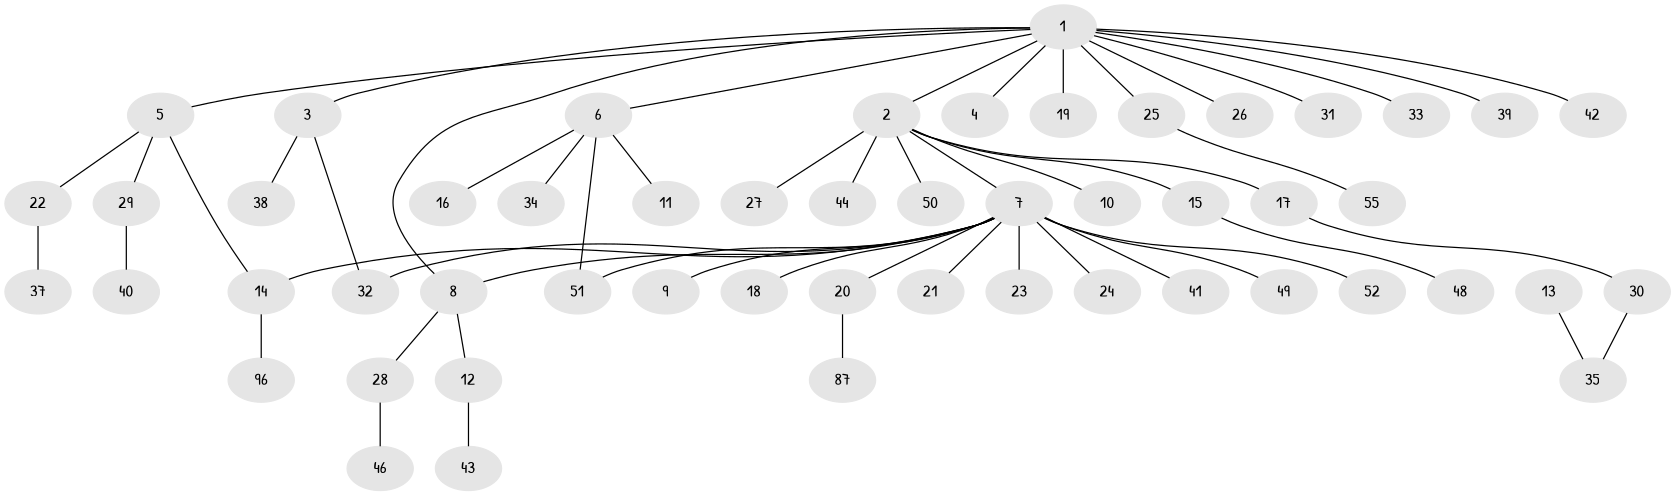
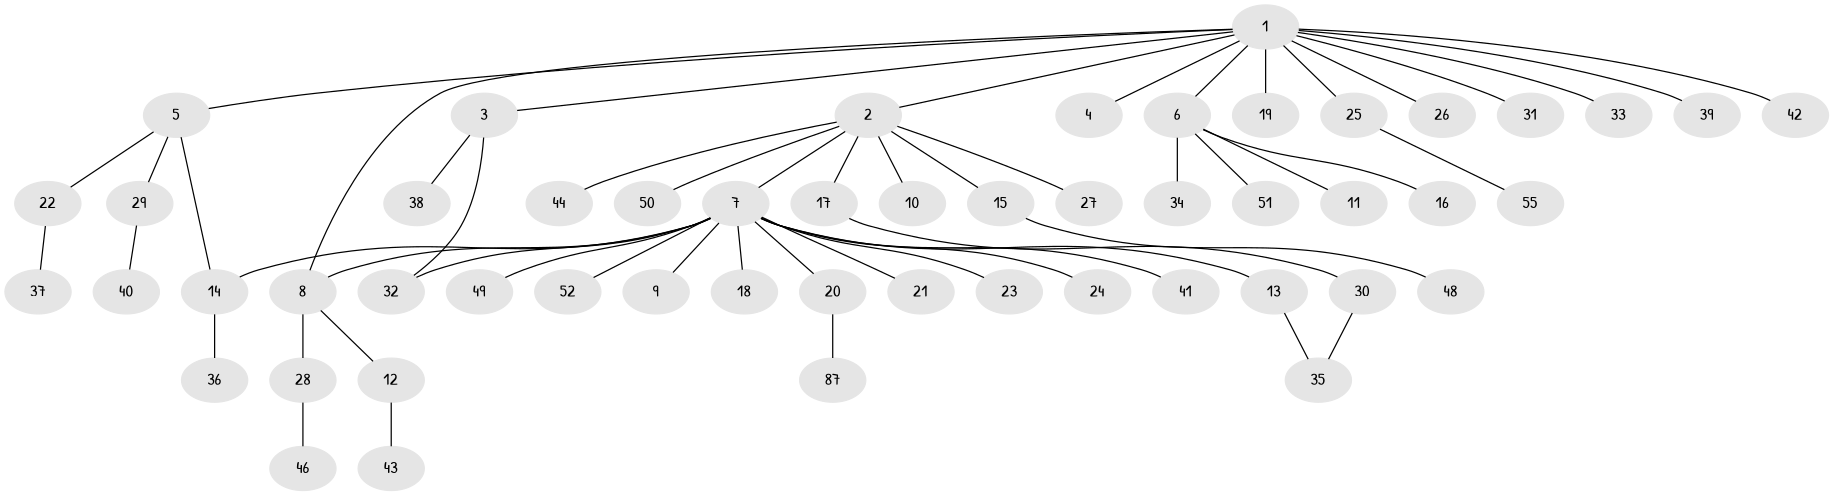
(798, 248) -> (1005, 248)
(261, 380) -> (215, 380)
